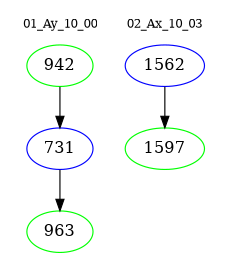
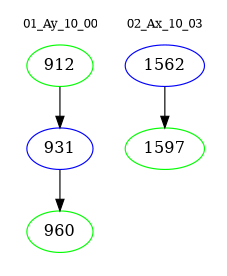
(60, 66) -> (60, 66)
(60, 149) -> (60, 149)
(60, 232) -> (60, 232)
